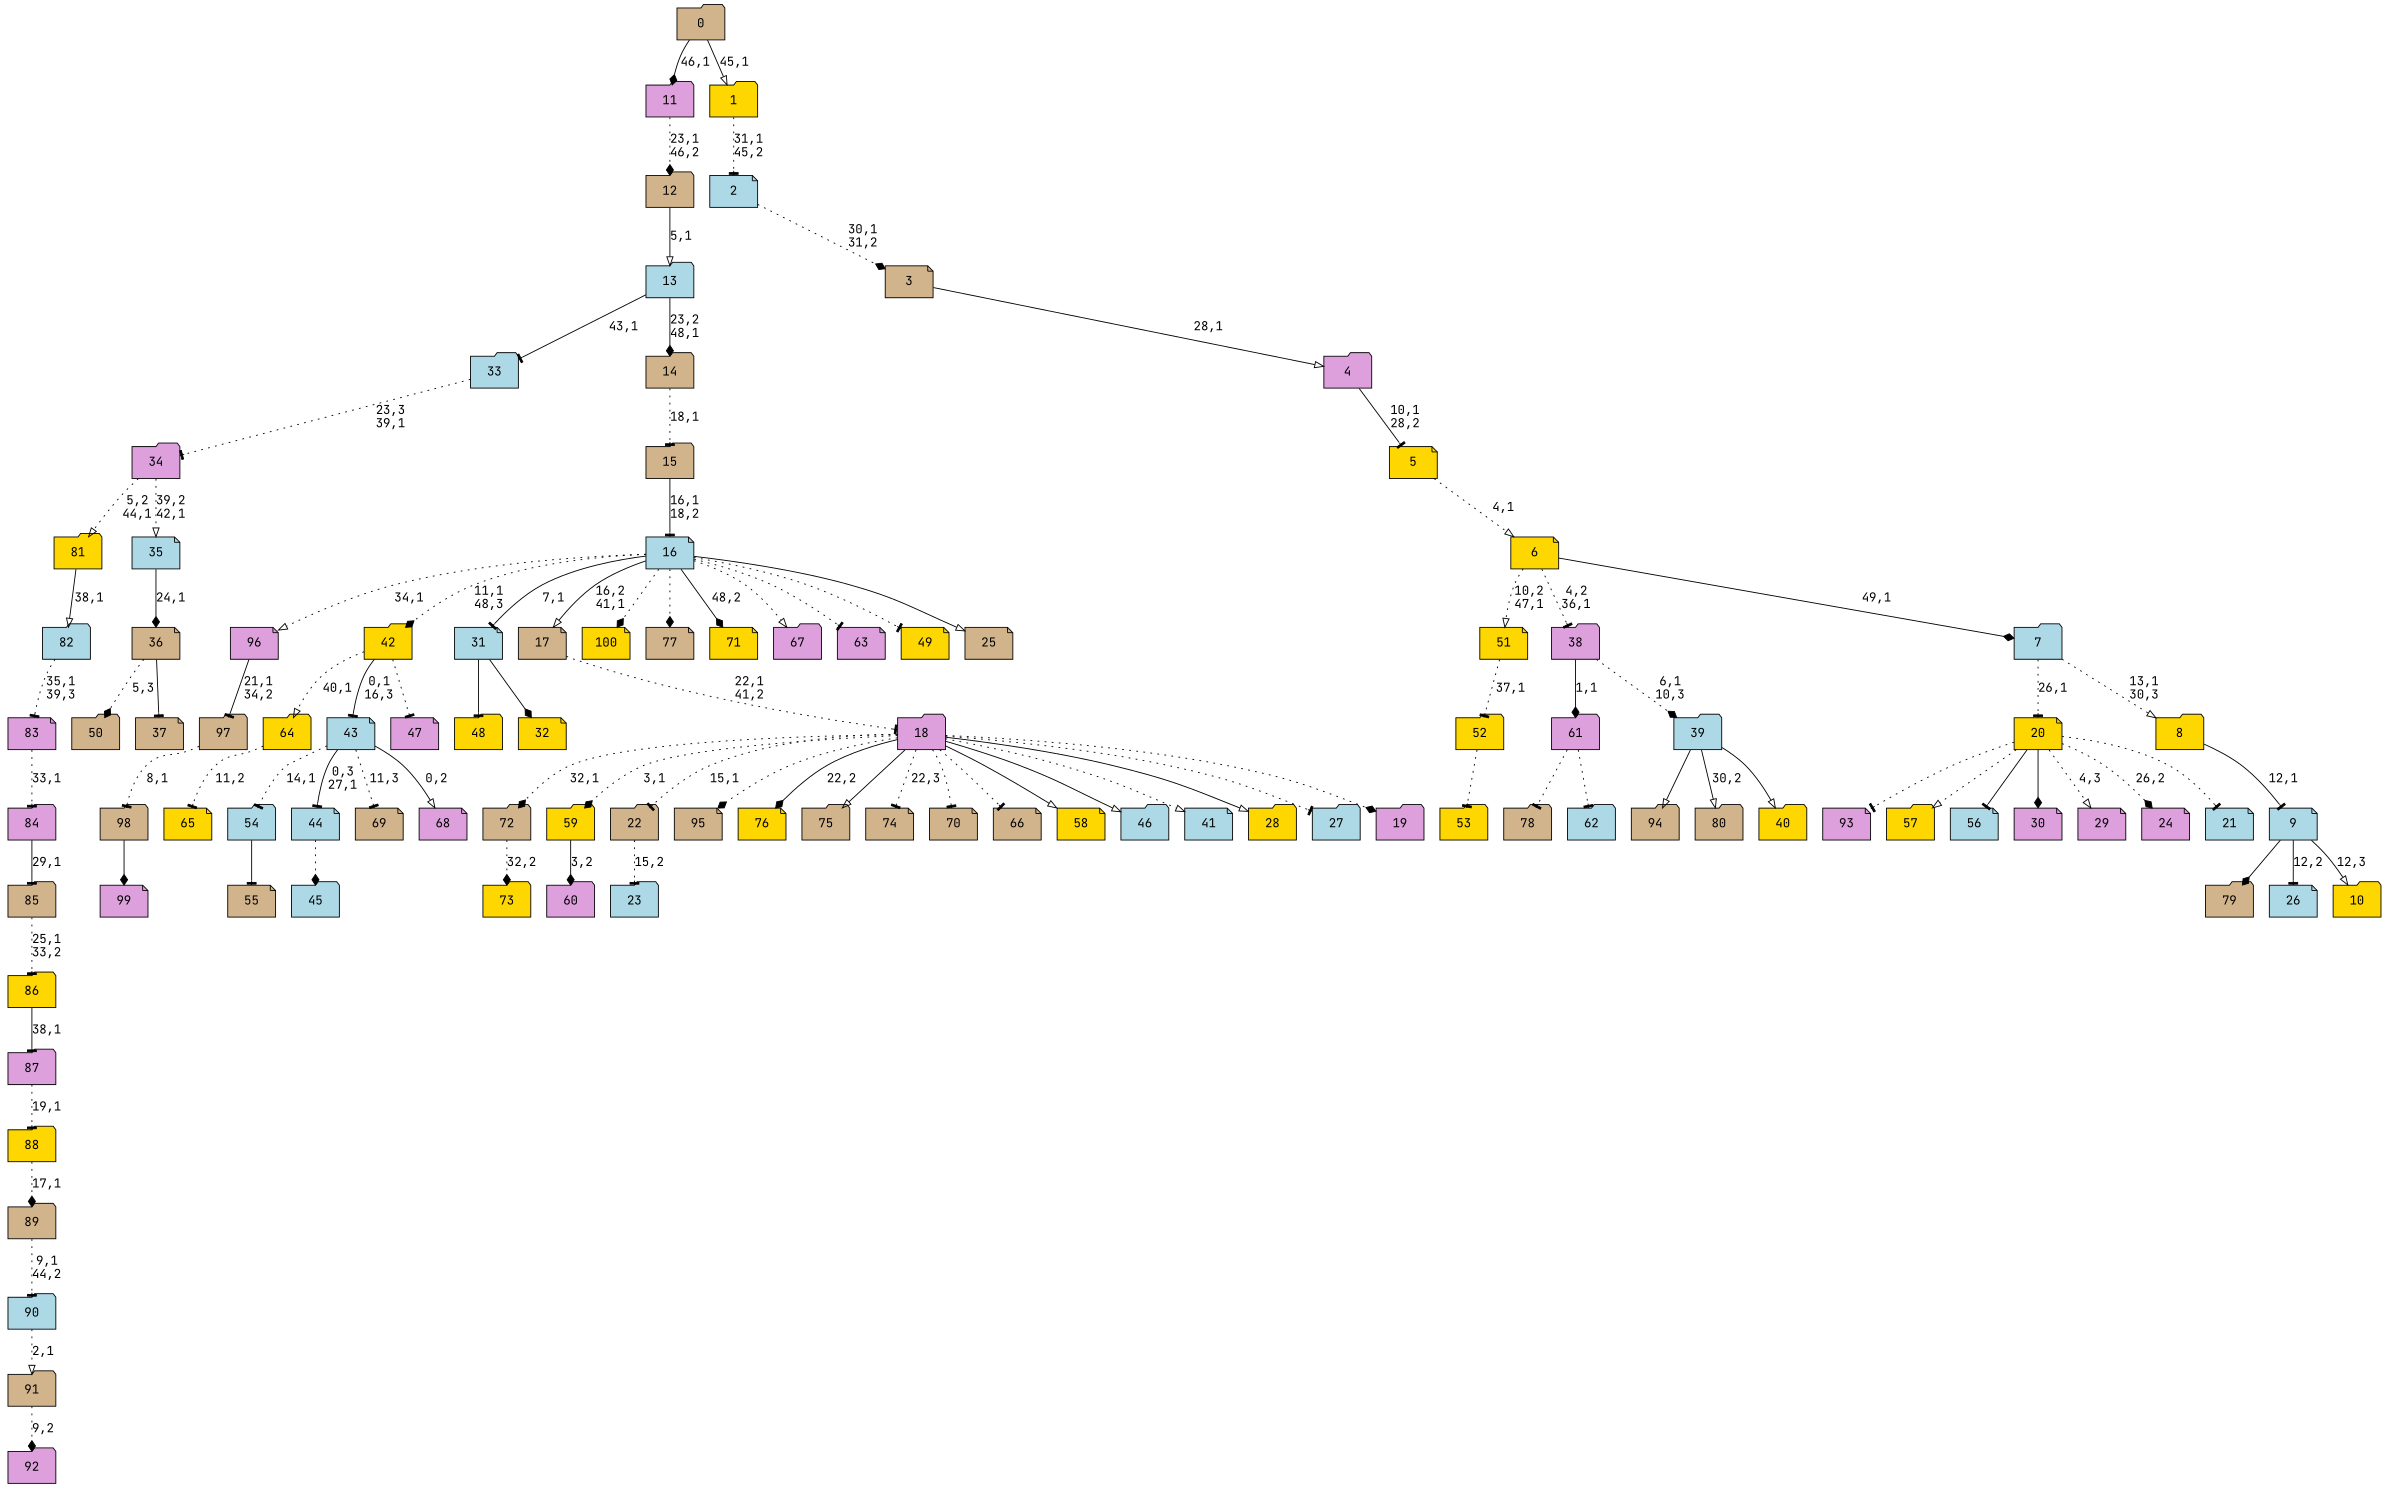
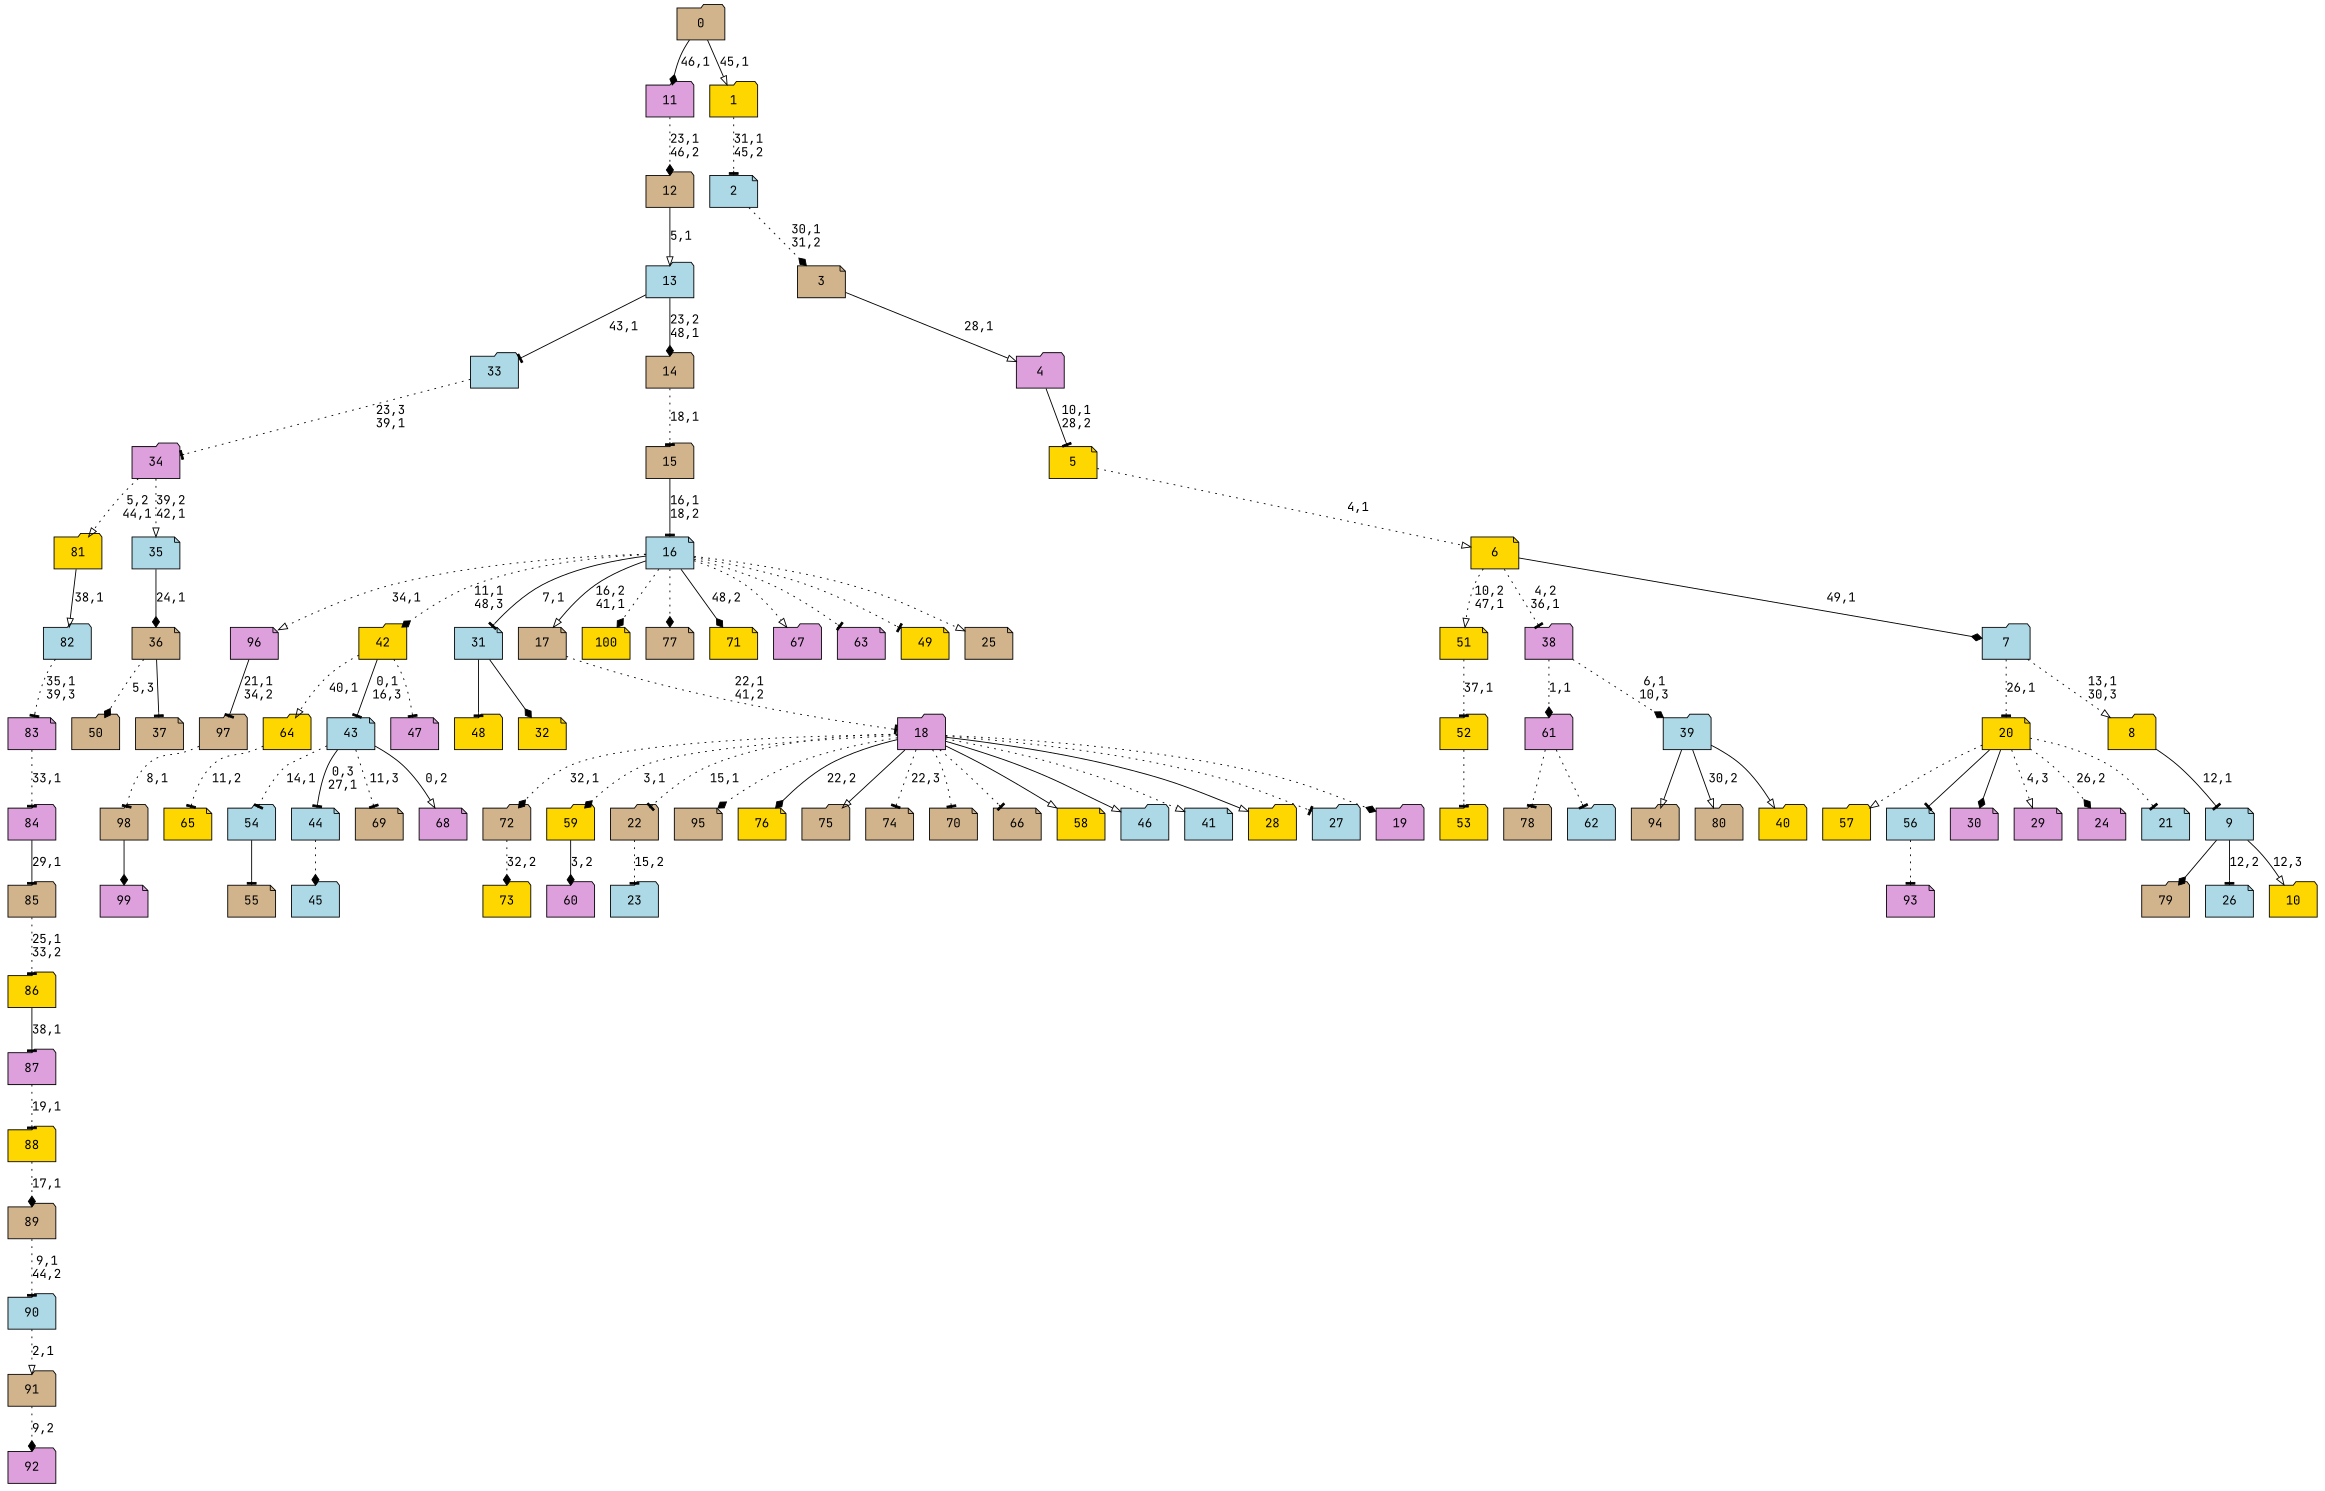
(829, 579) -> (829, 579)
(1576, 683) -> (1549, 683)
(1943, 770) -> (1910, 860)
